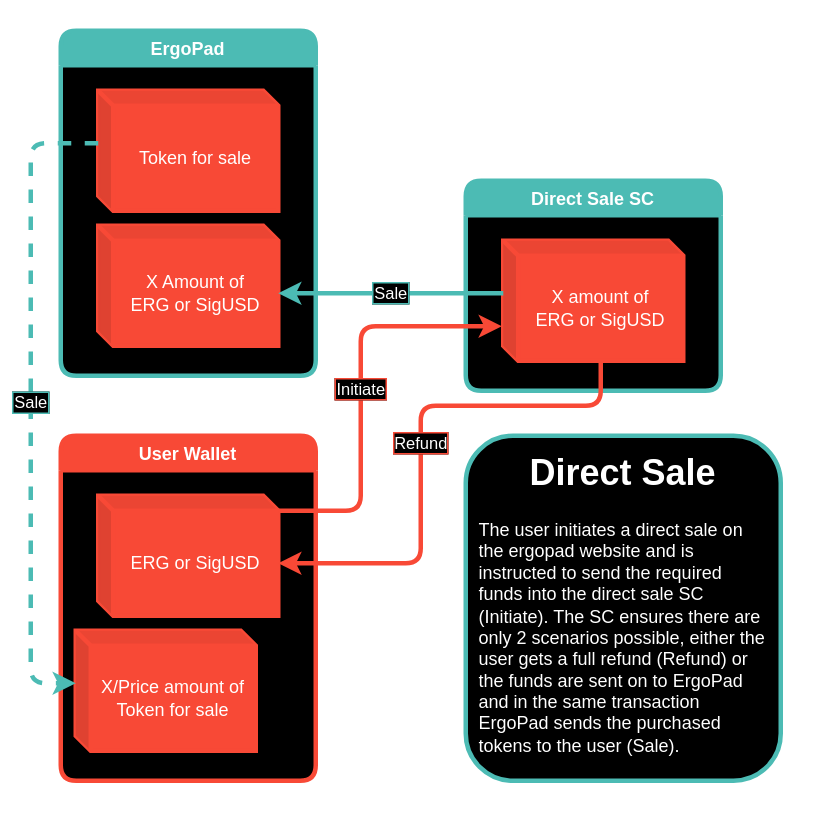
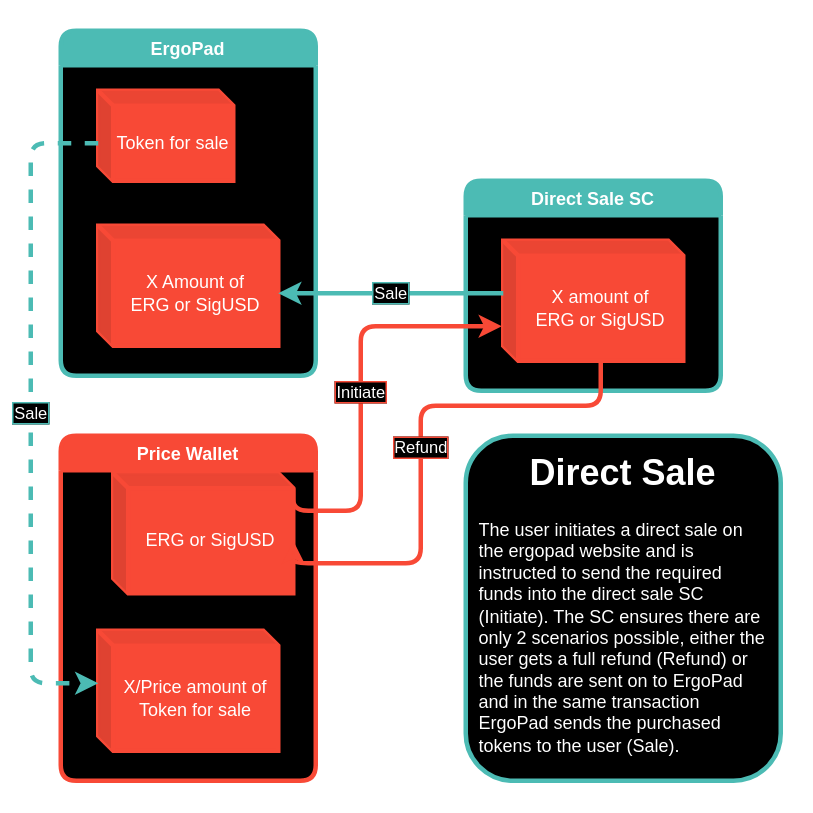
(188, 151) -> (166, 136)
(188, 454) -> (188, 454)
(188, 556) -> (203, 533)
(166, 691) -> (188, 691)
